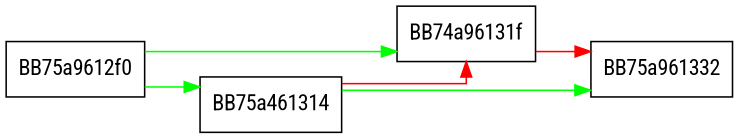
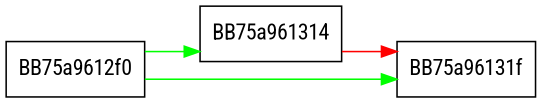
(466, 34) -> (466, 69)
(662, 69) -> none
(271, 105) -> (271, 34)
